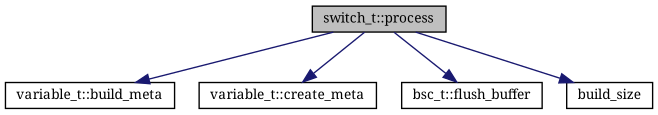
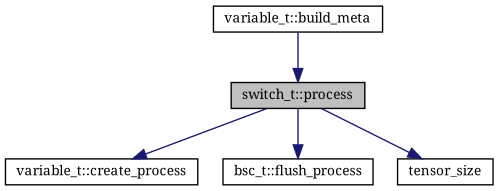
(241, 56) -> (298, 50)
(288, 95) -> (102, 172)
(472, 95) -> (298, 172)
(610, 95) -> (445, 172)
